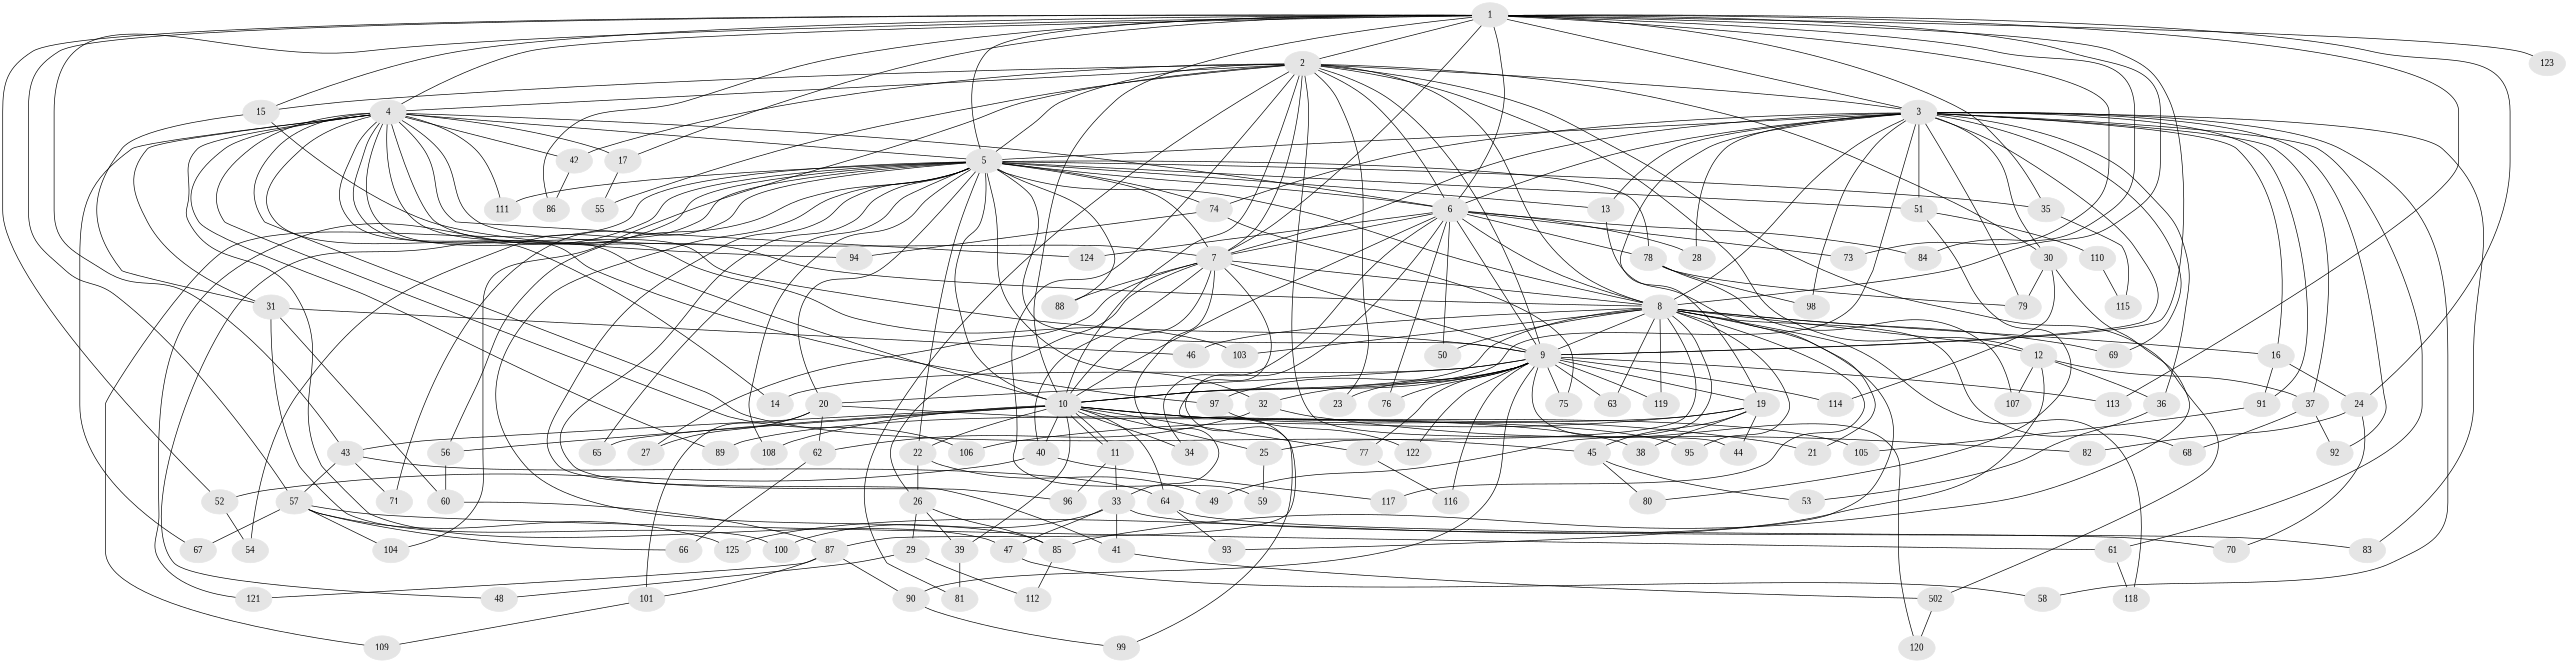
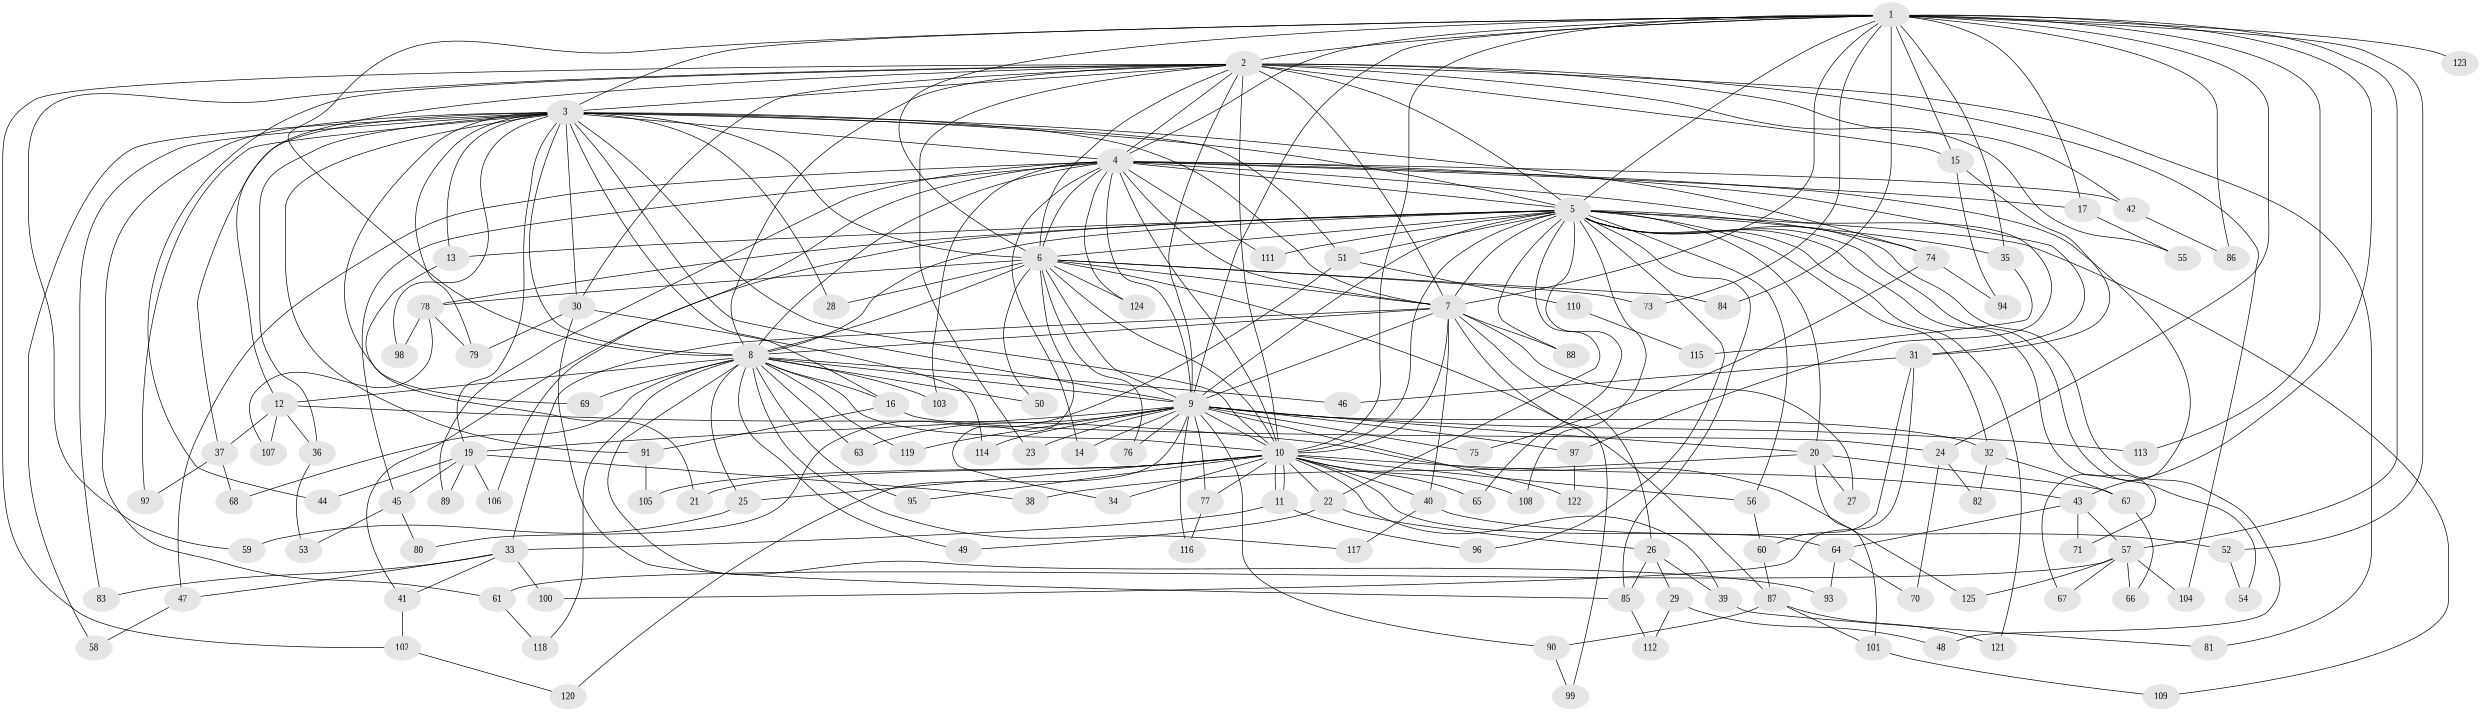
none -> (827, 136)
(1936, 599) -> (402, 648)
